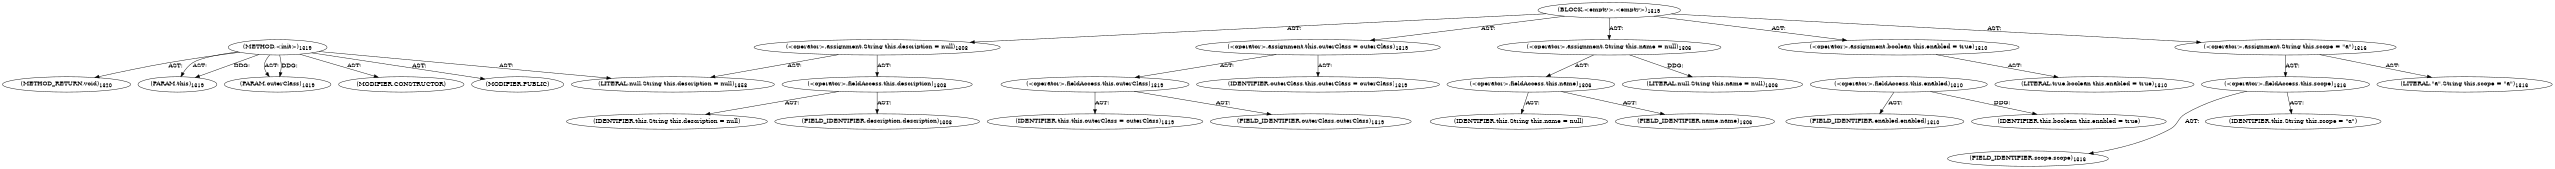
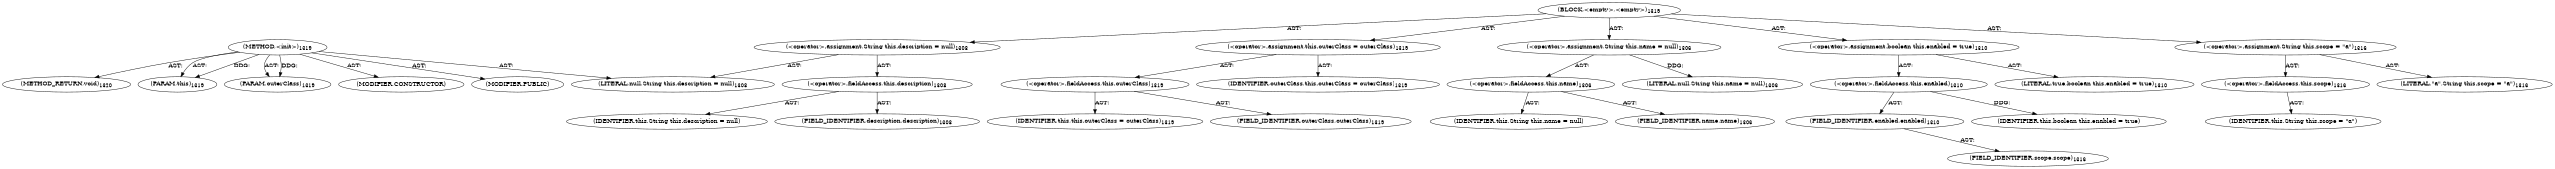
none -> (1899, 64)
(741, 84) -> (741, 84)
(2173, 127) -> (1949, 140)
